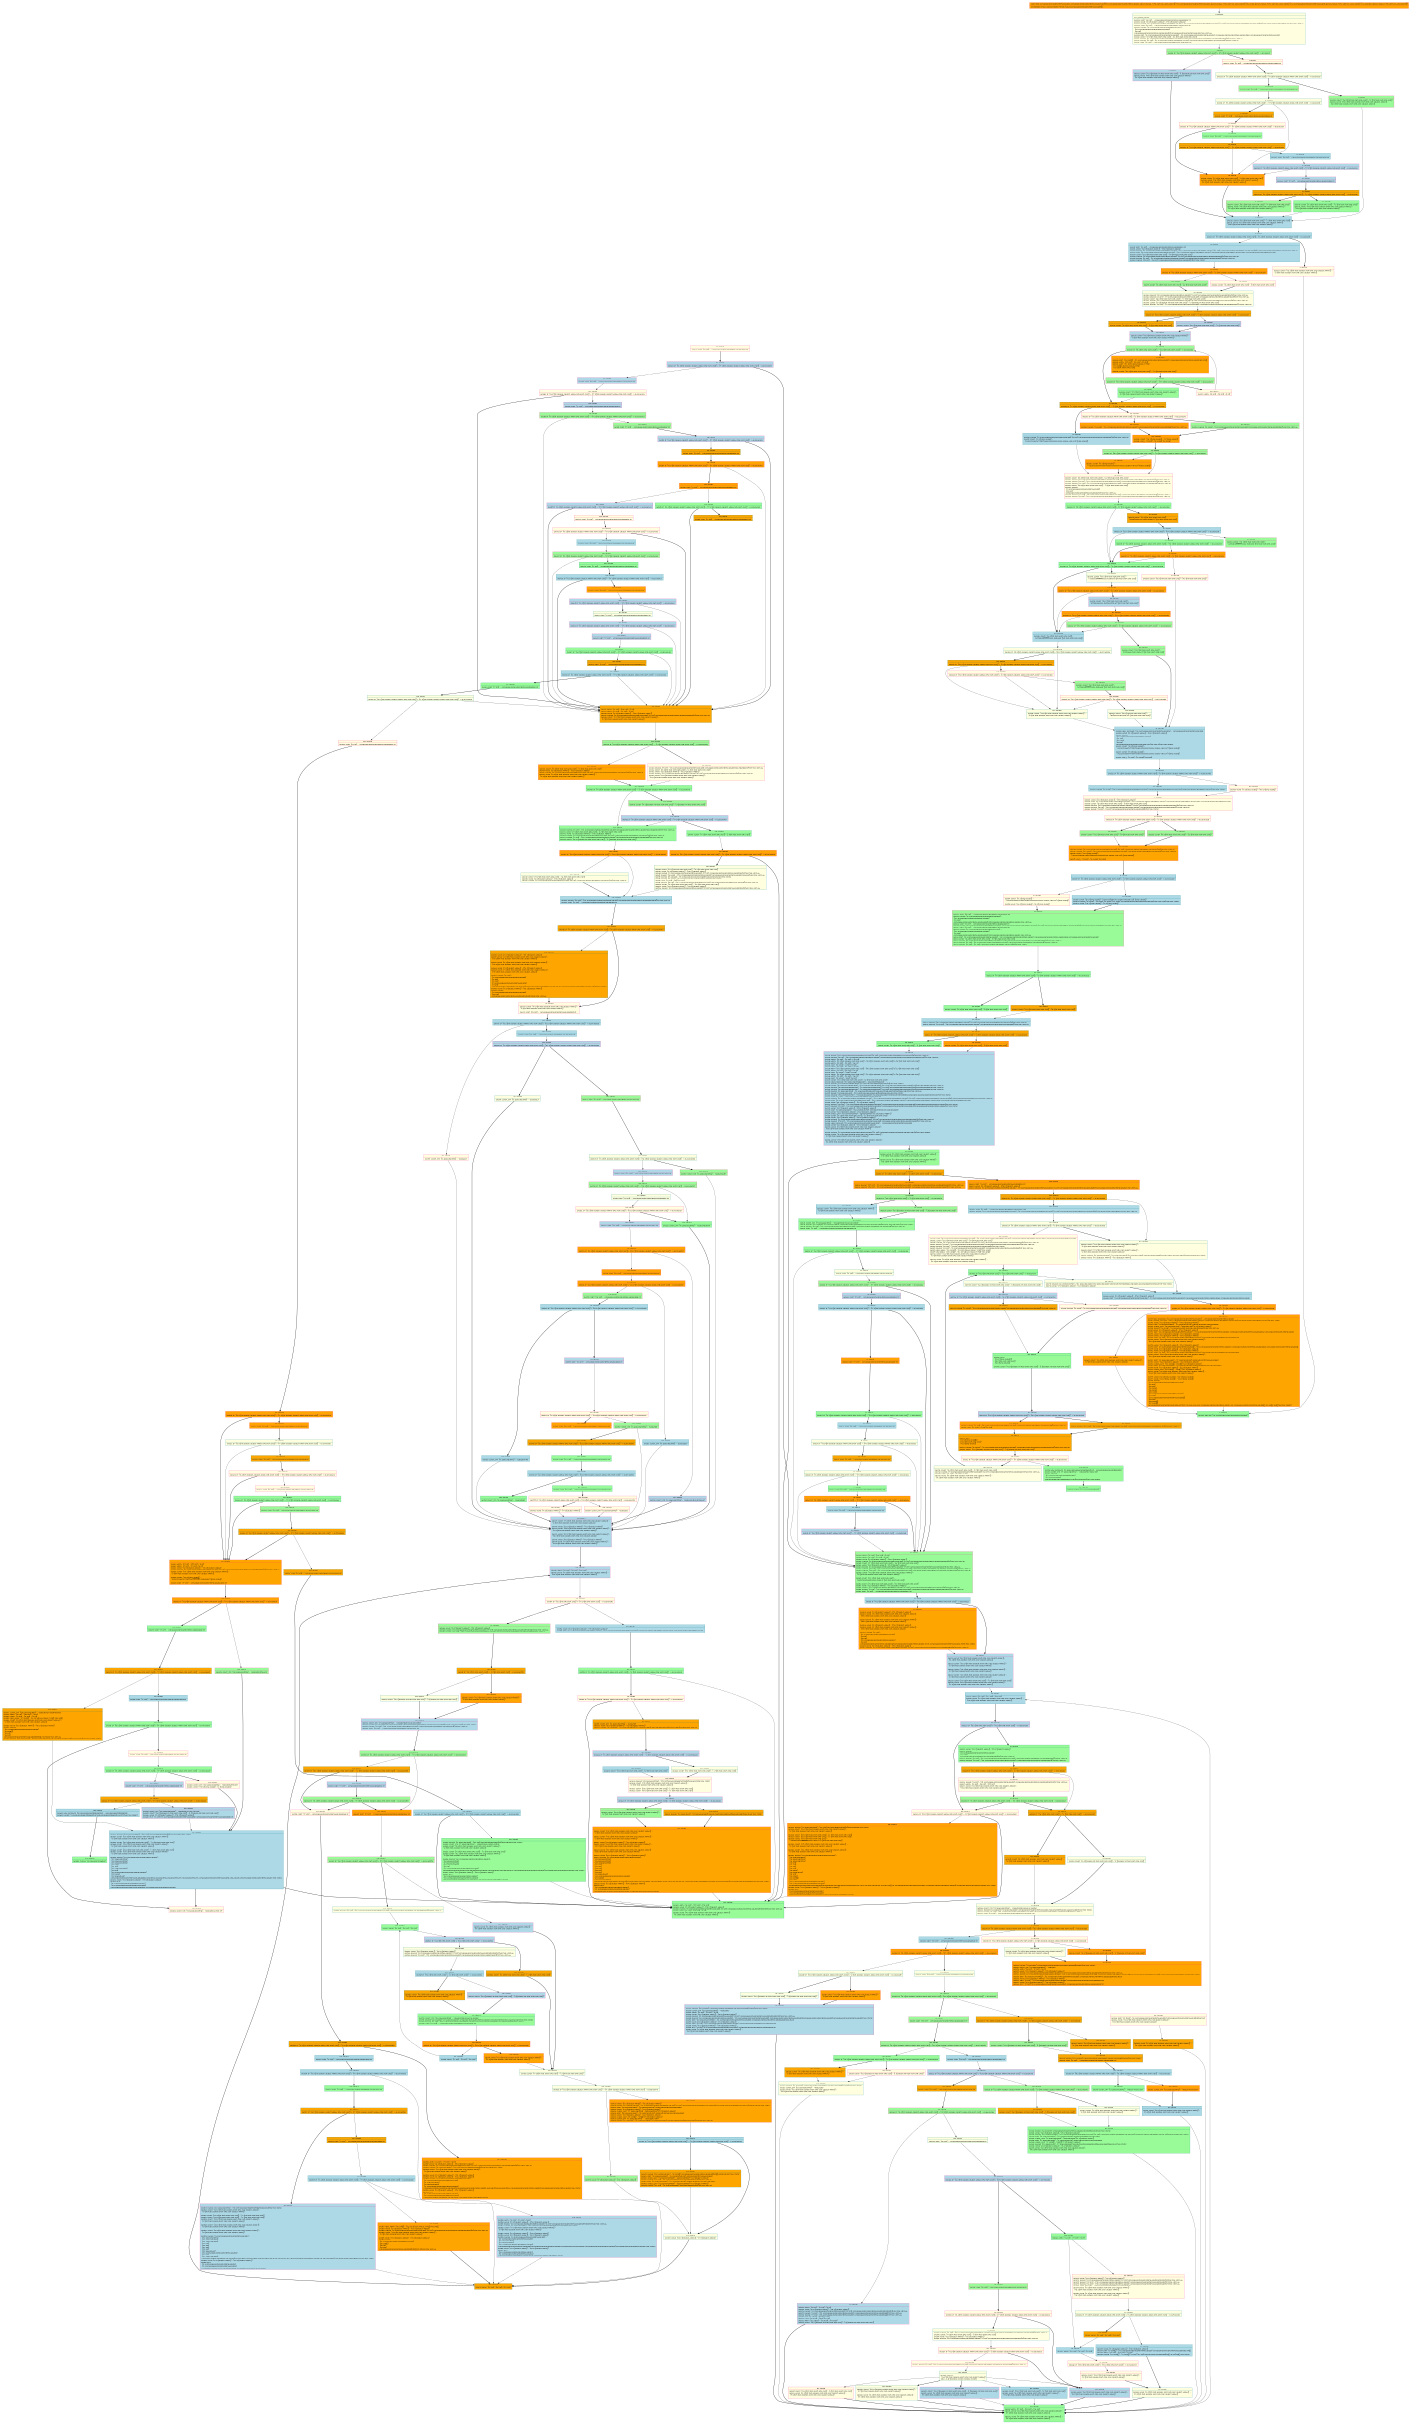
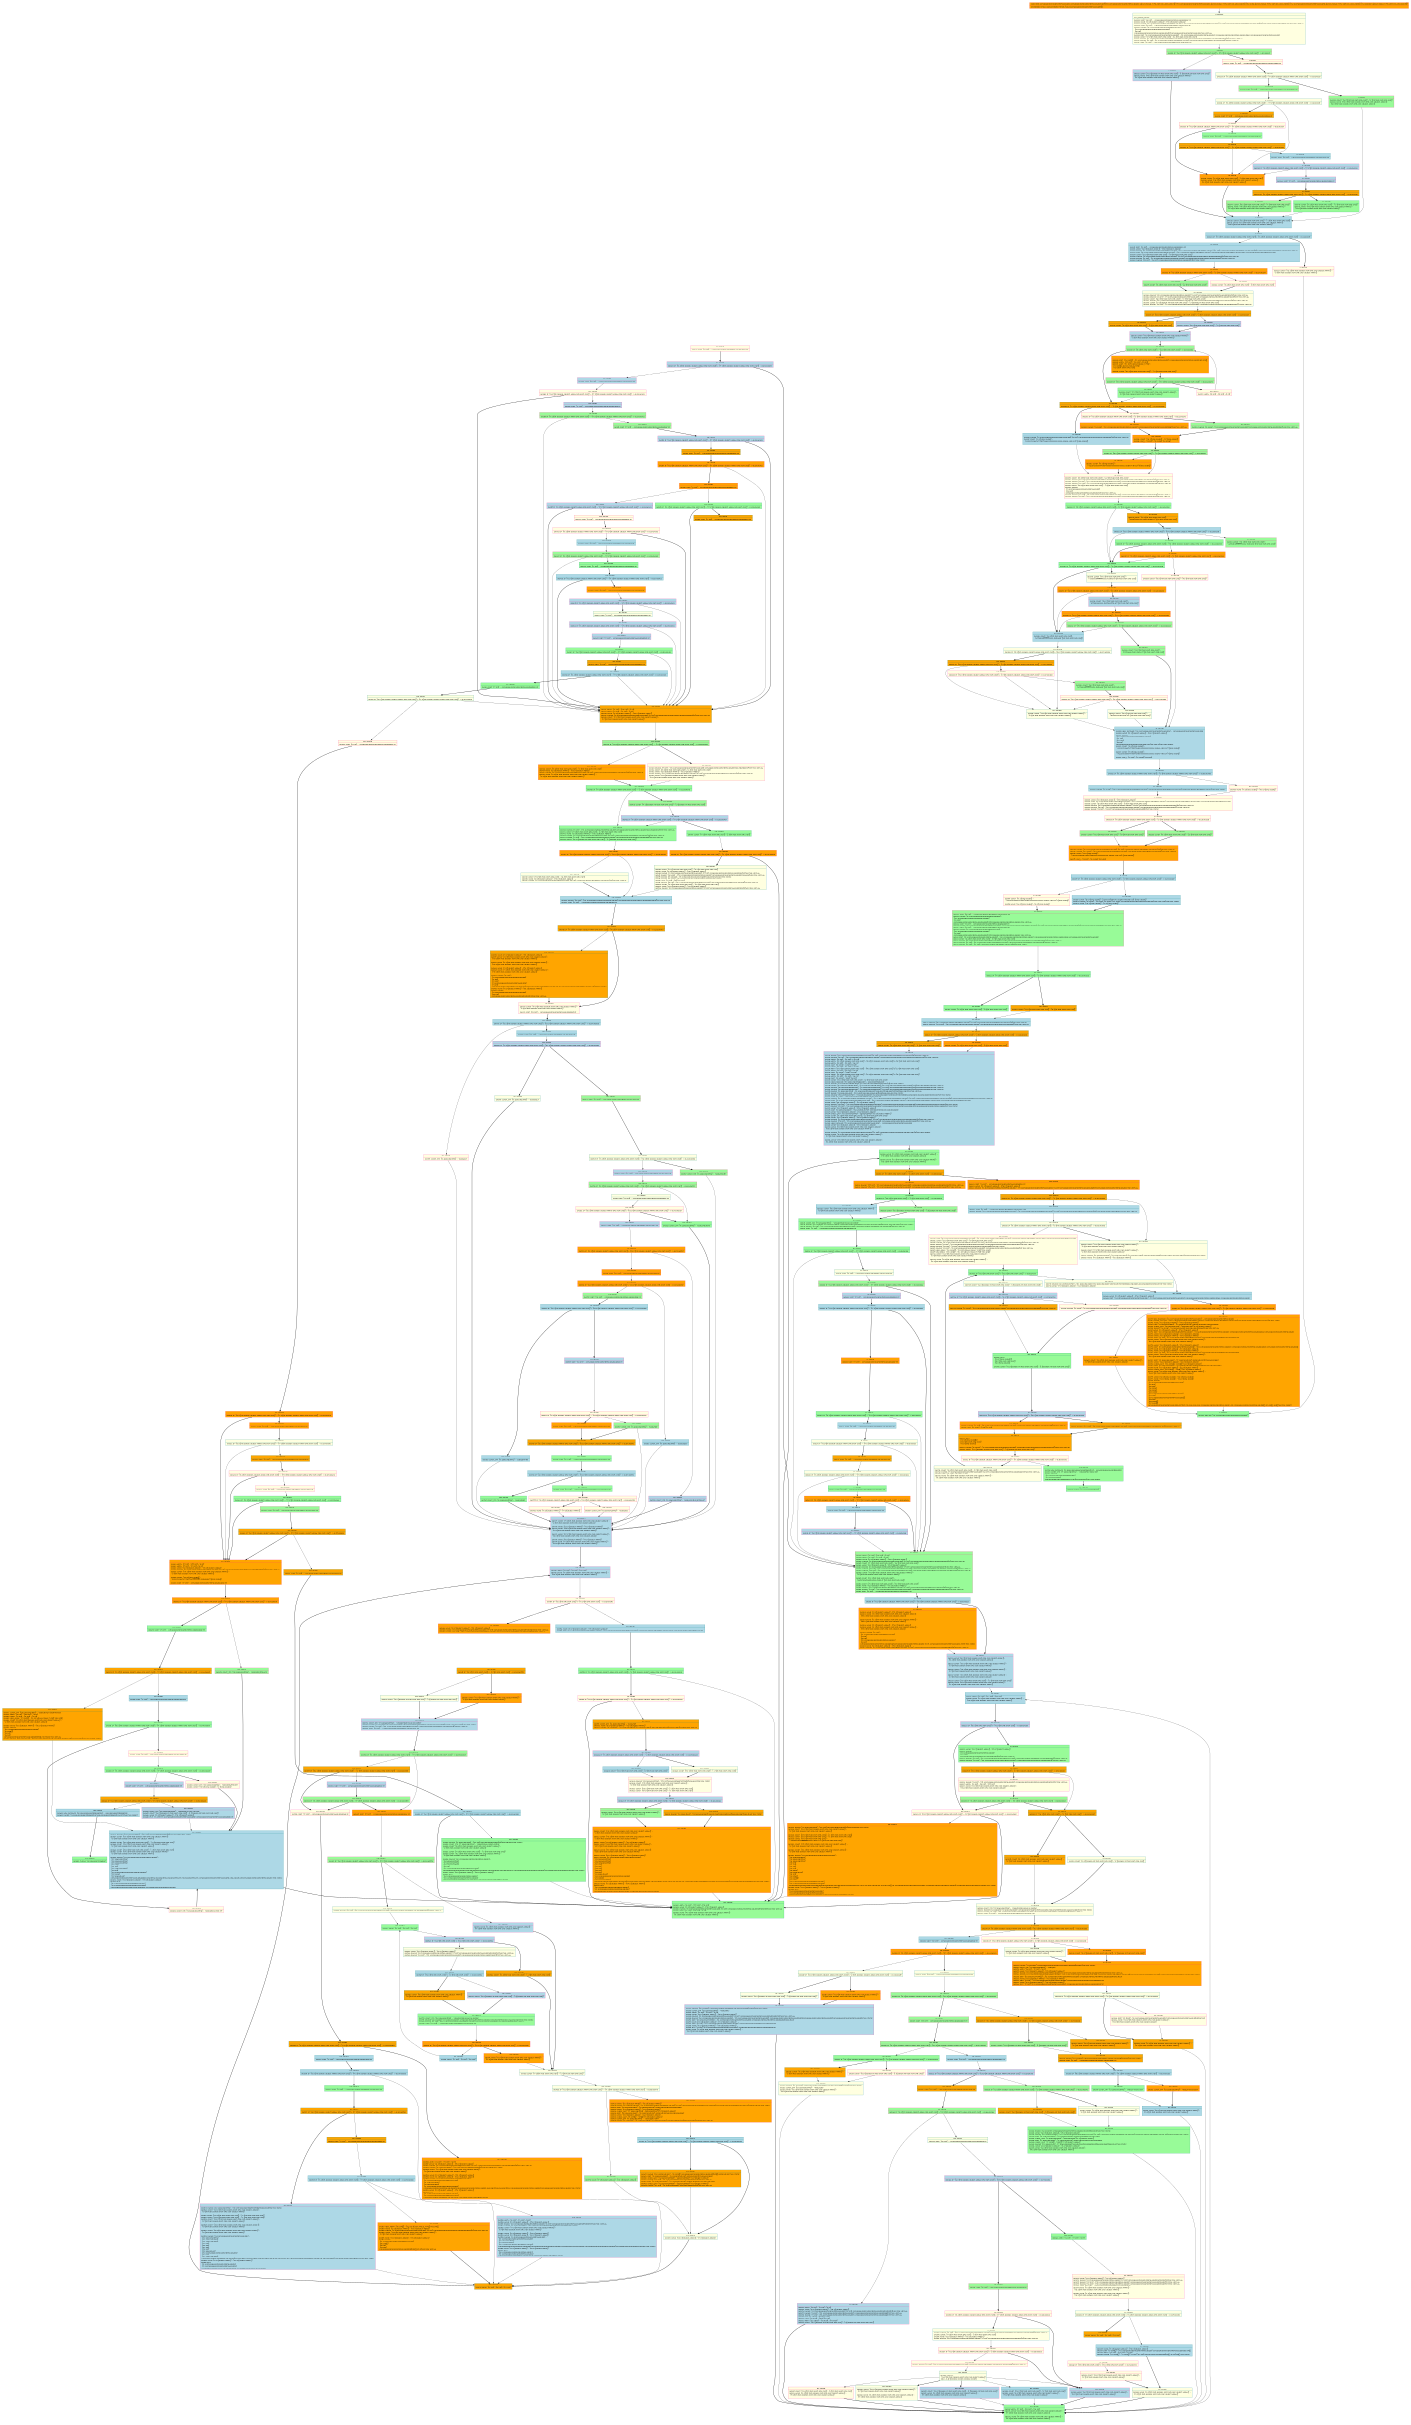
(909, 1044) -> (909, 1044)
(910, 1197) -> (910, 1197)
none -> (582, 1433)
(494, 1629) -> (494, 1629)
(493, 1650) -> none
none -> (641, 1761)
(196, 1897) -> (197, 1898)
none -> (1107, 1995)
(1075, 2350) -> none
